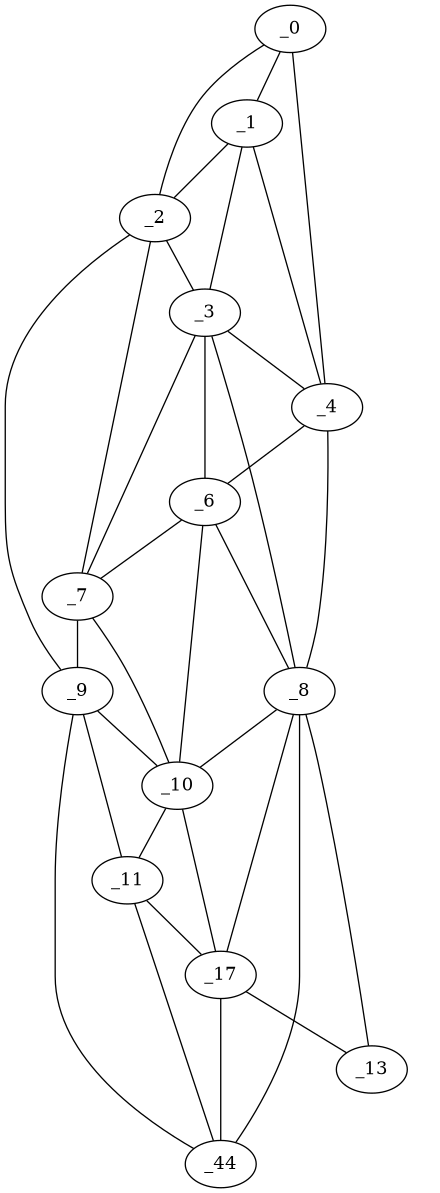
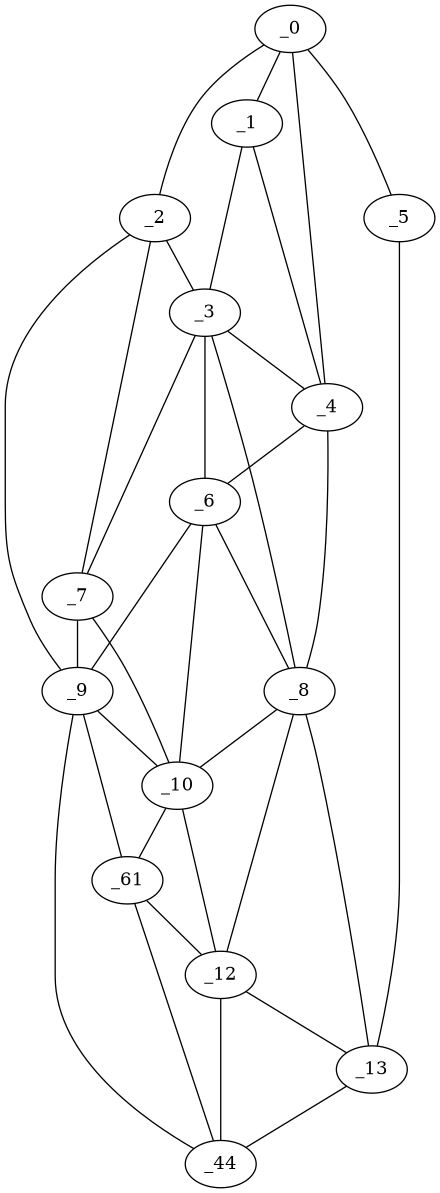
(201, 171) -> none
none -> (399, 218)
(141, 549) -> (141, 596)
(127, 880) -> (127, 880)
(300, 936) -> (296, 1117)
(221, 975) -> (221, 975)
